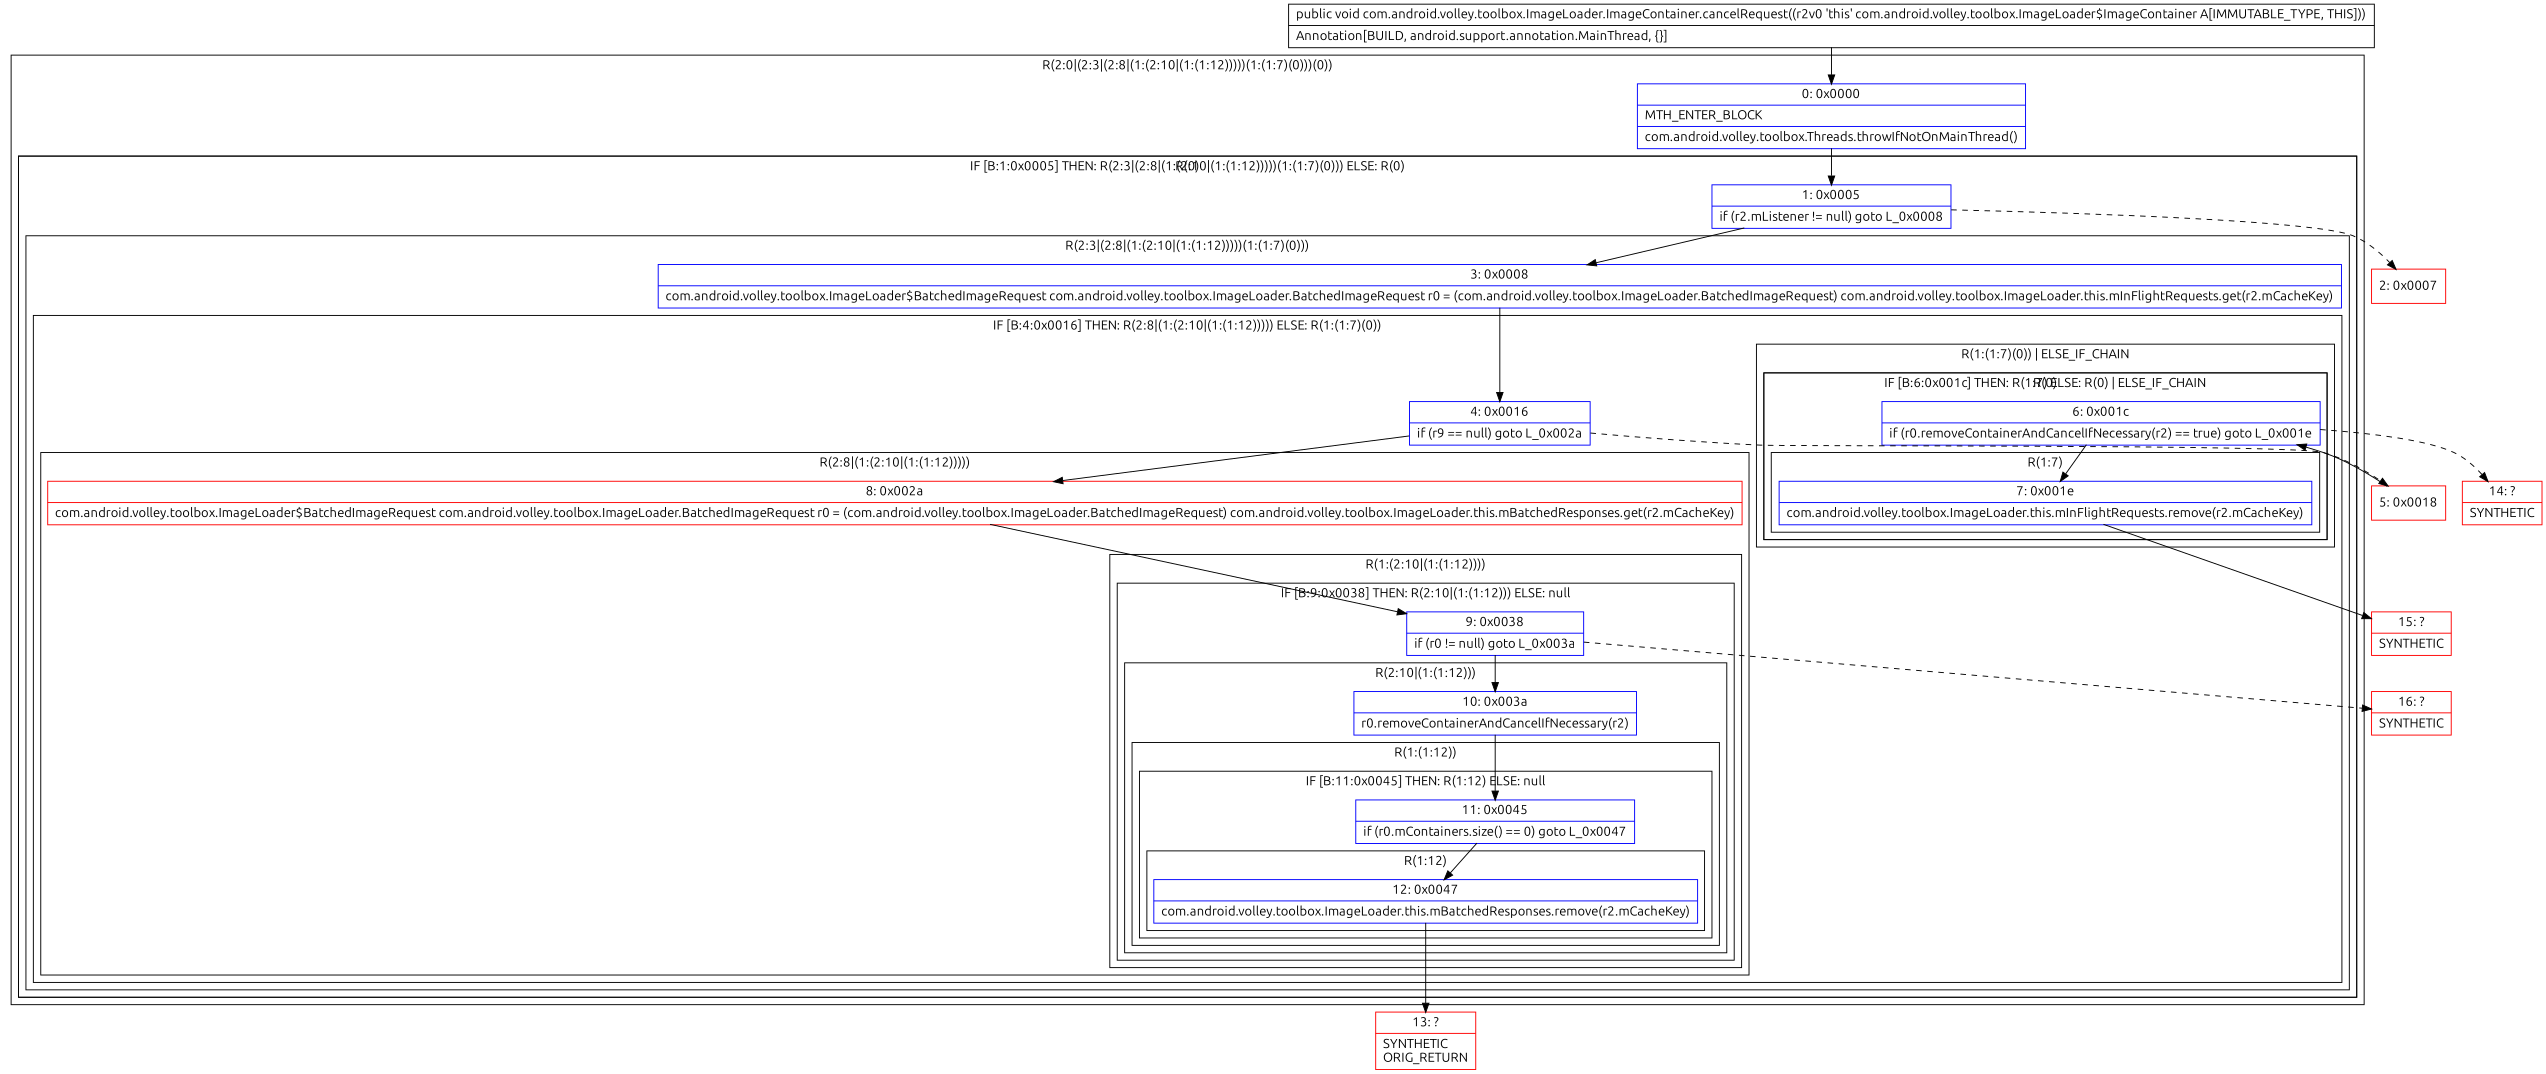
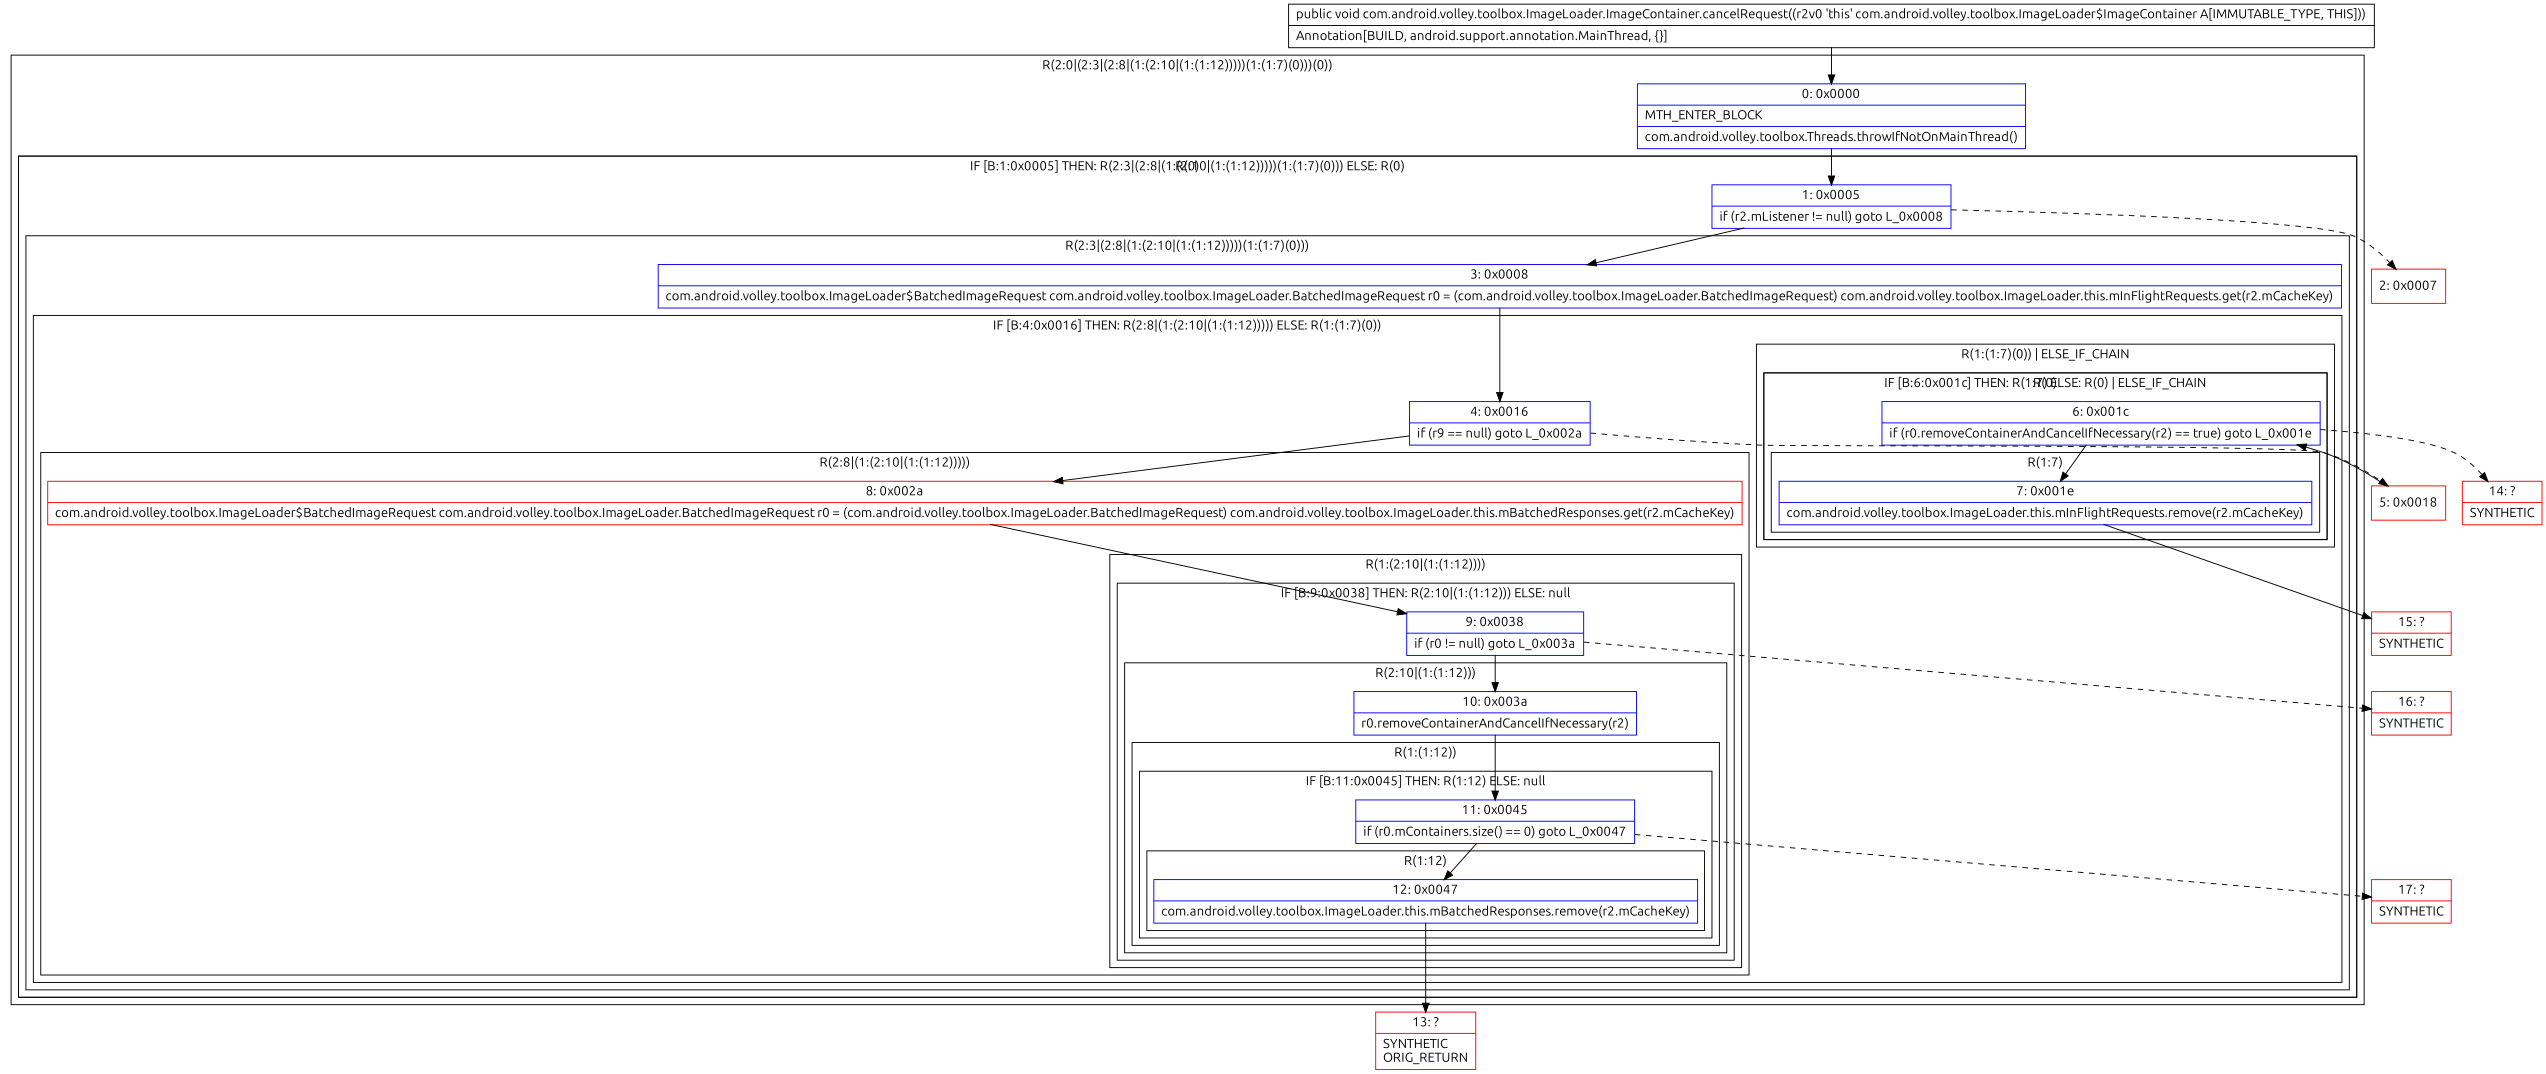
none -> (2411, 901)
